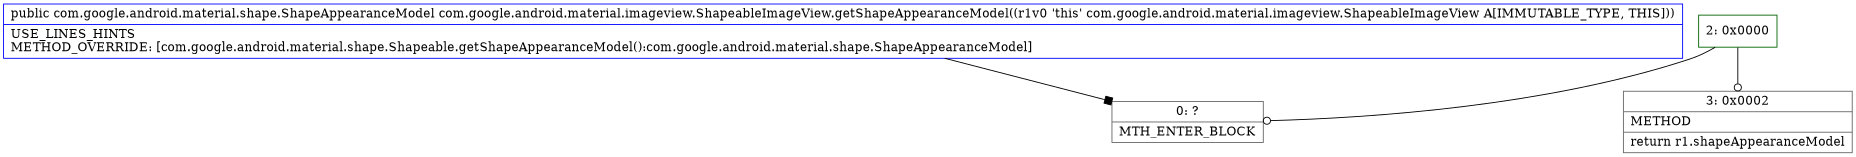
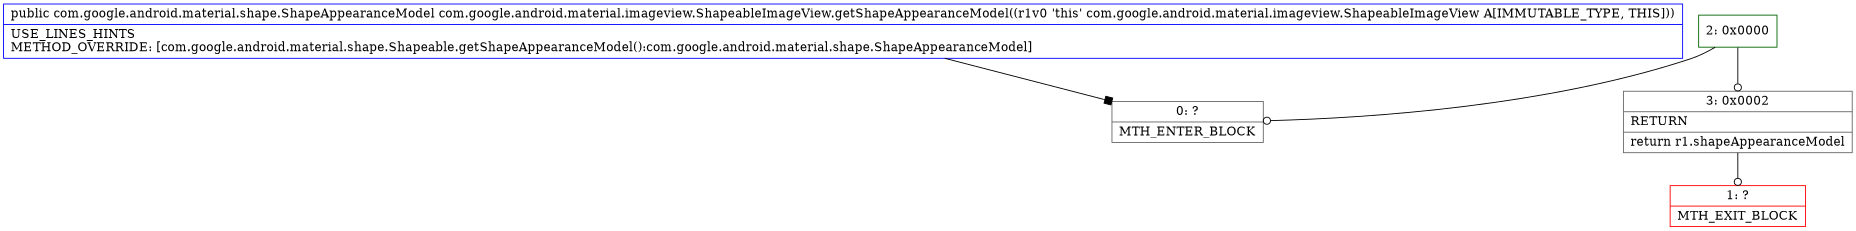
(1661, 122) -> (1659, 122)
none -> (1738, 206)
